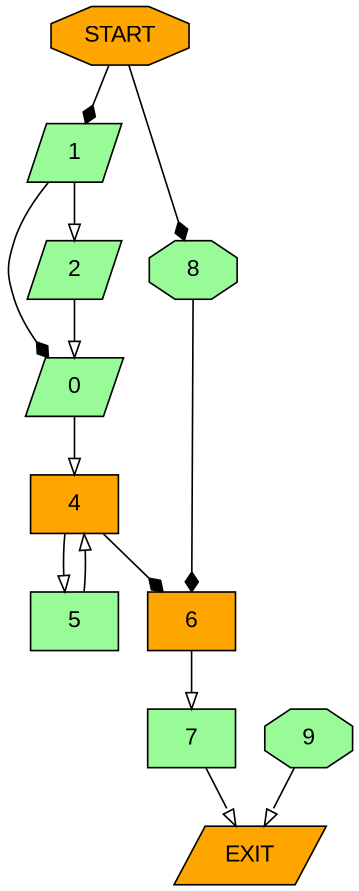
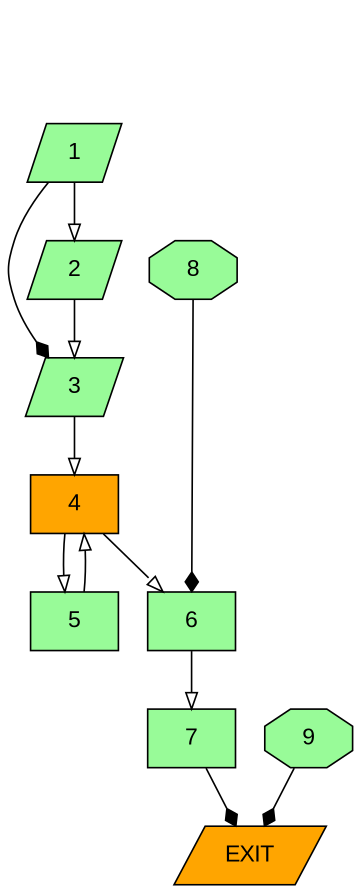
(120, 36) -> none
(74, 387) -> (74, 387)
(126, 556) -> (126, 556)
(192, 621) -> (192, 621)
(216, 788) -> (216, 788)
(284, 788) -> (284, 788)
